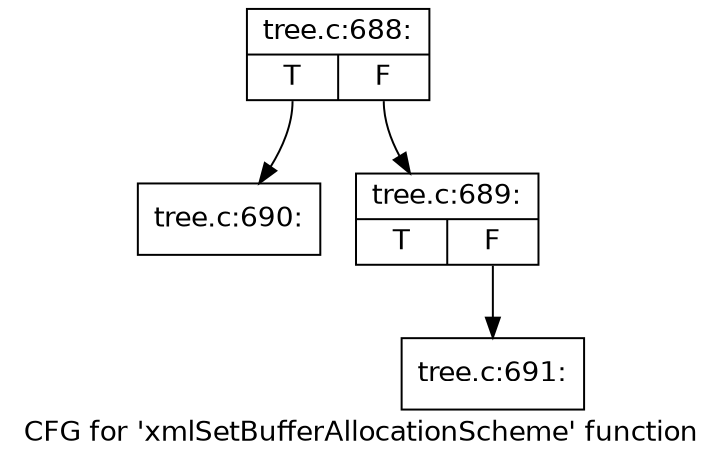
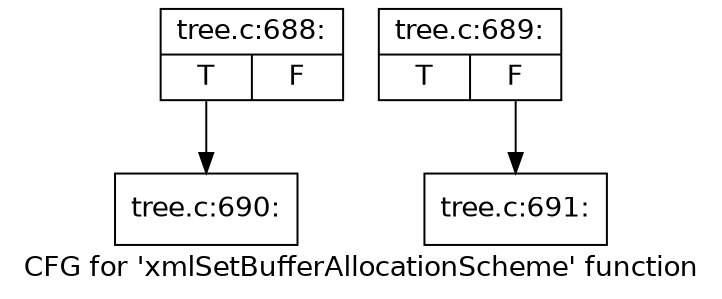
(388, 129) -> none
